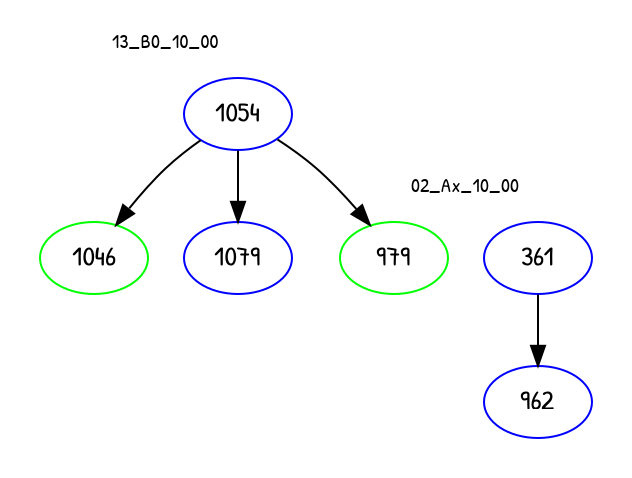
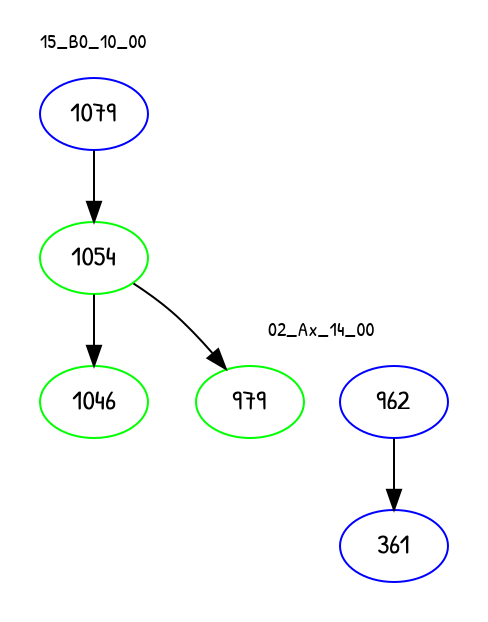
(166, 43) -> (94, 43)
(238, 114) -> (94, 258)
(238, 176) -> (94, 176)
(466, 187) -> (322, 331)
(538, 320) -> (394, 464)
